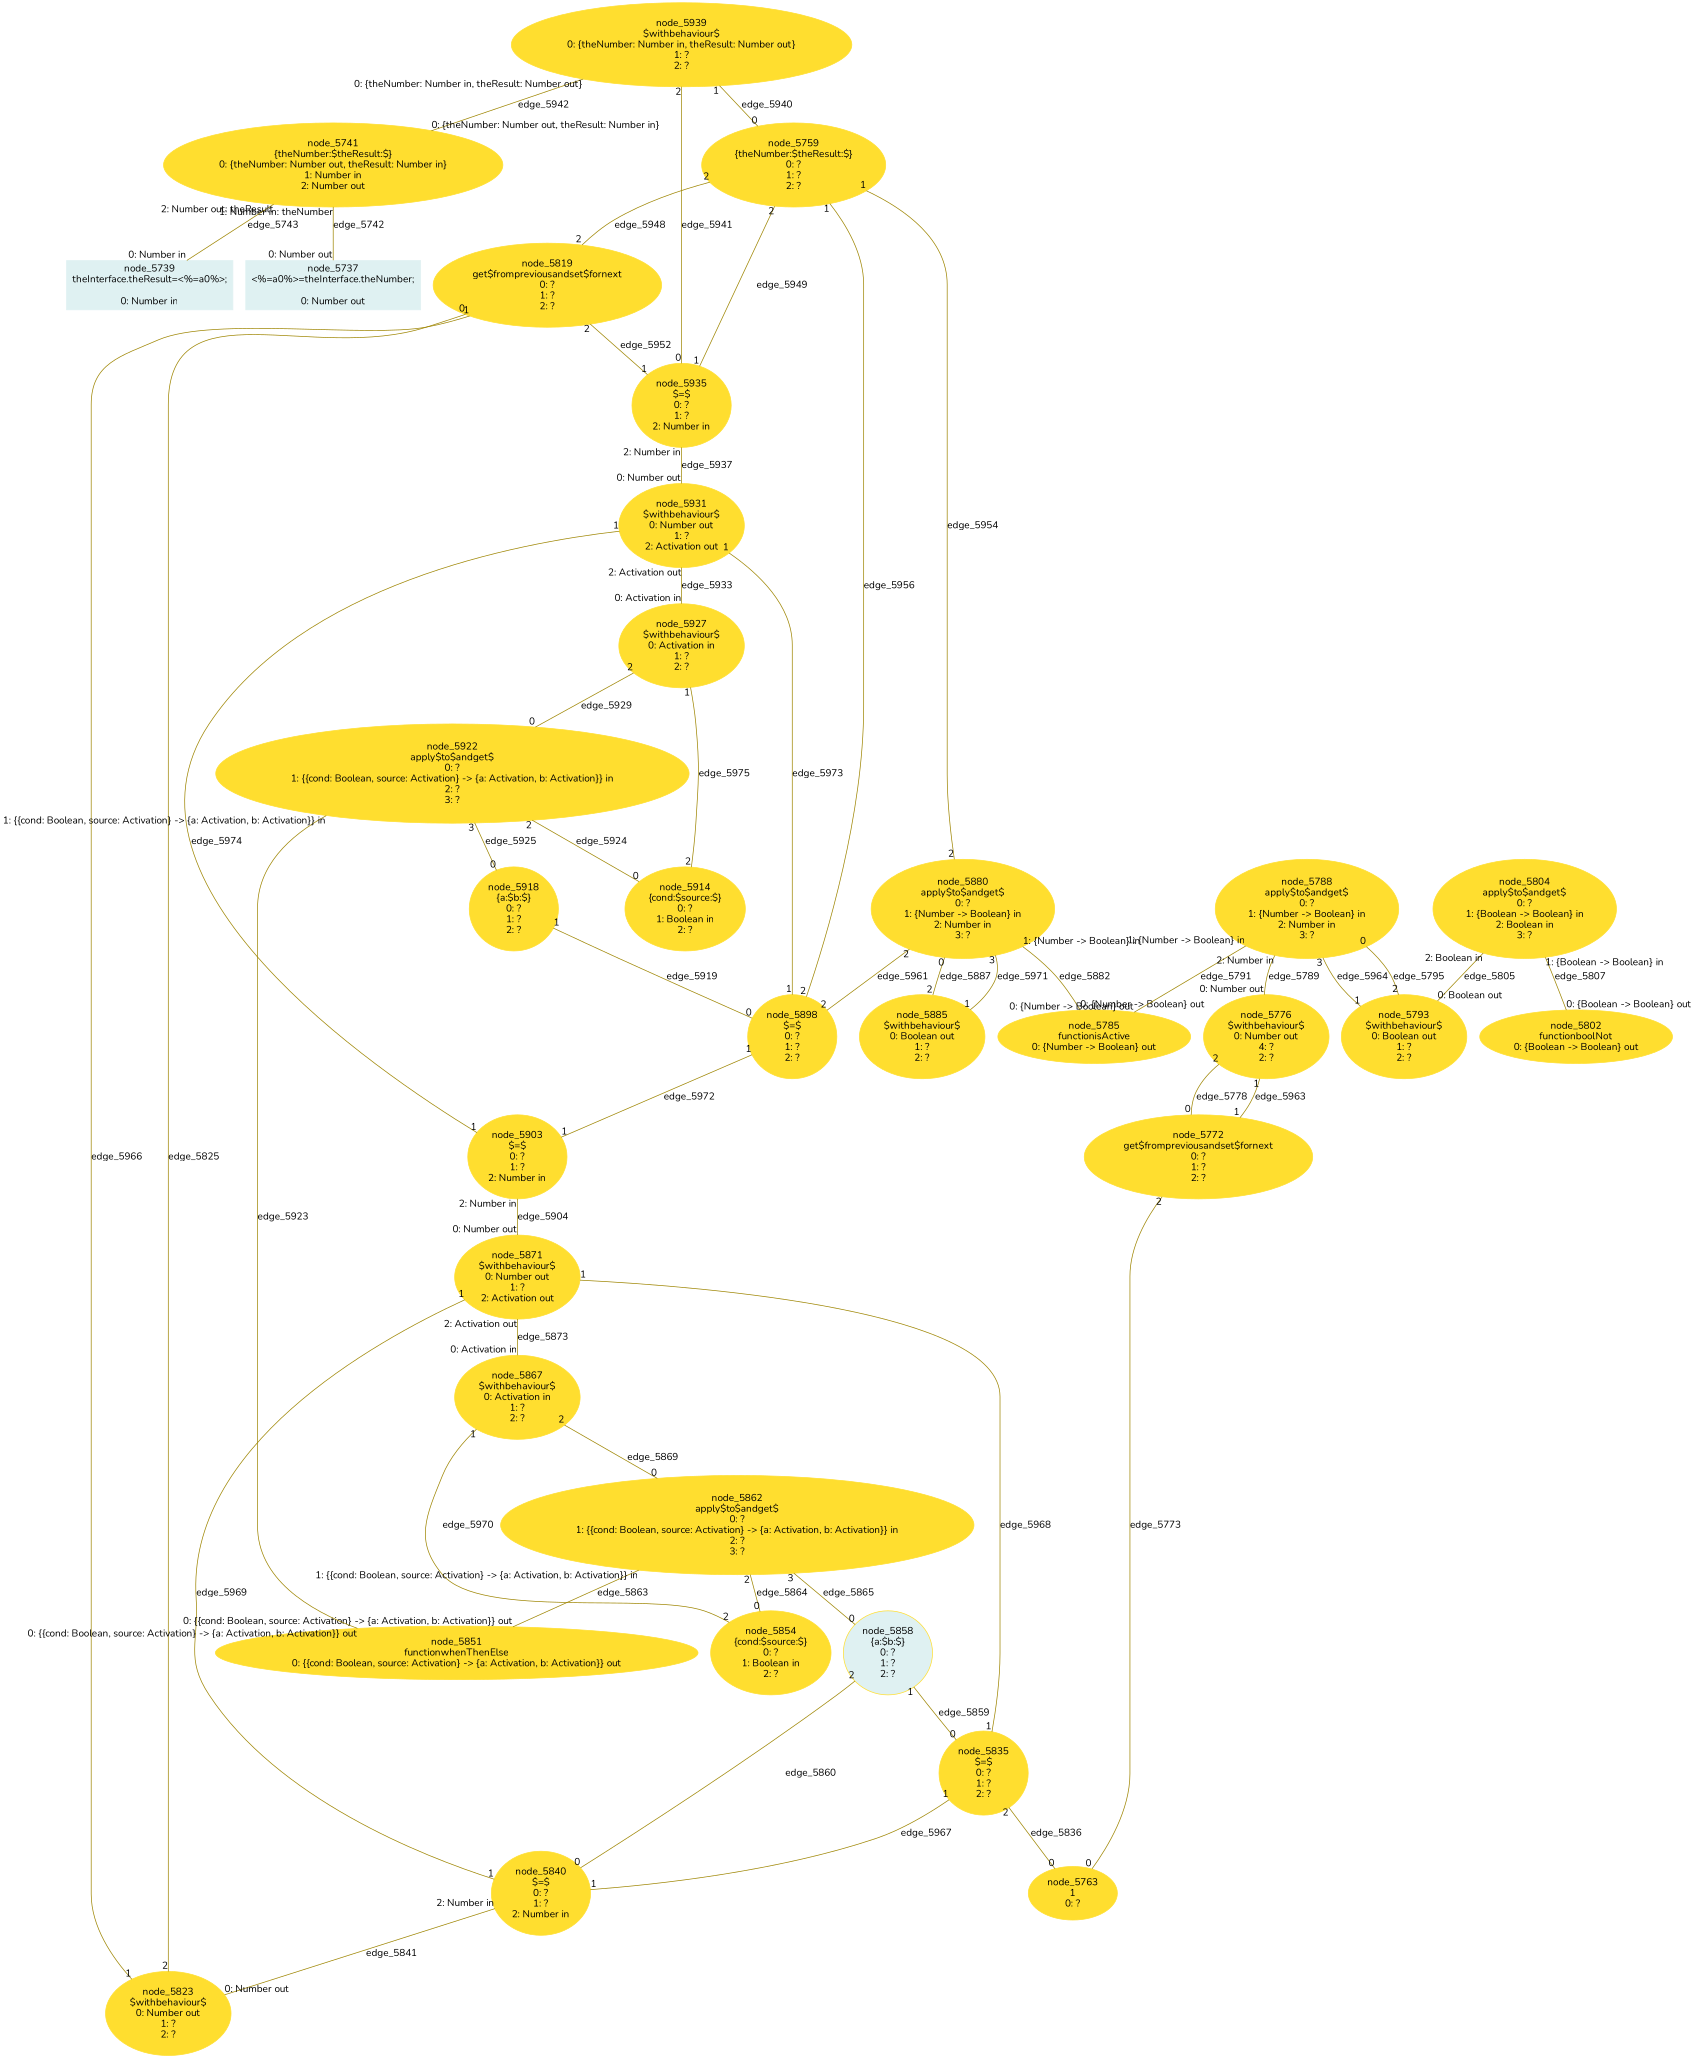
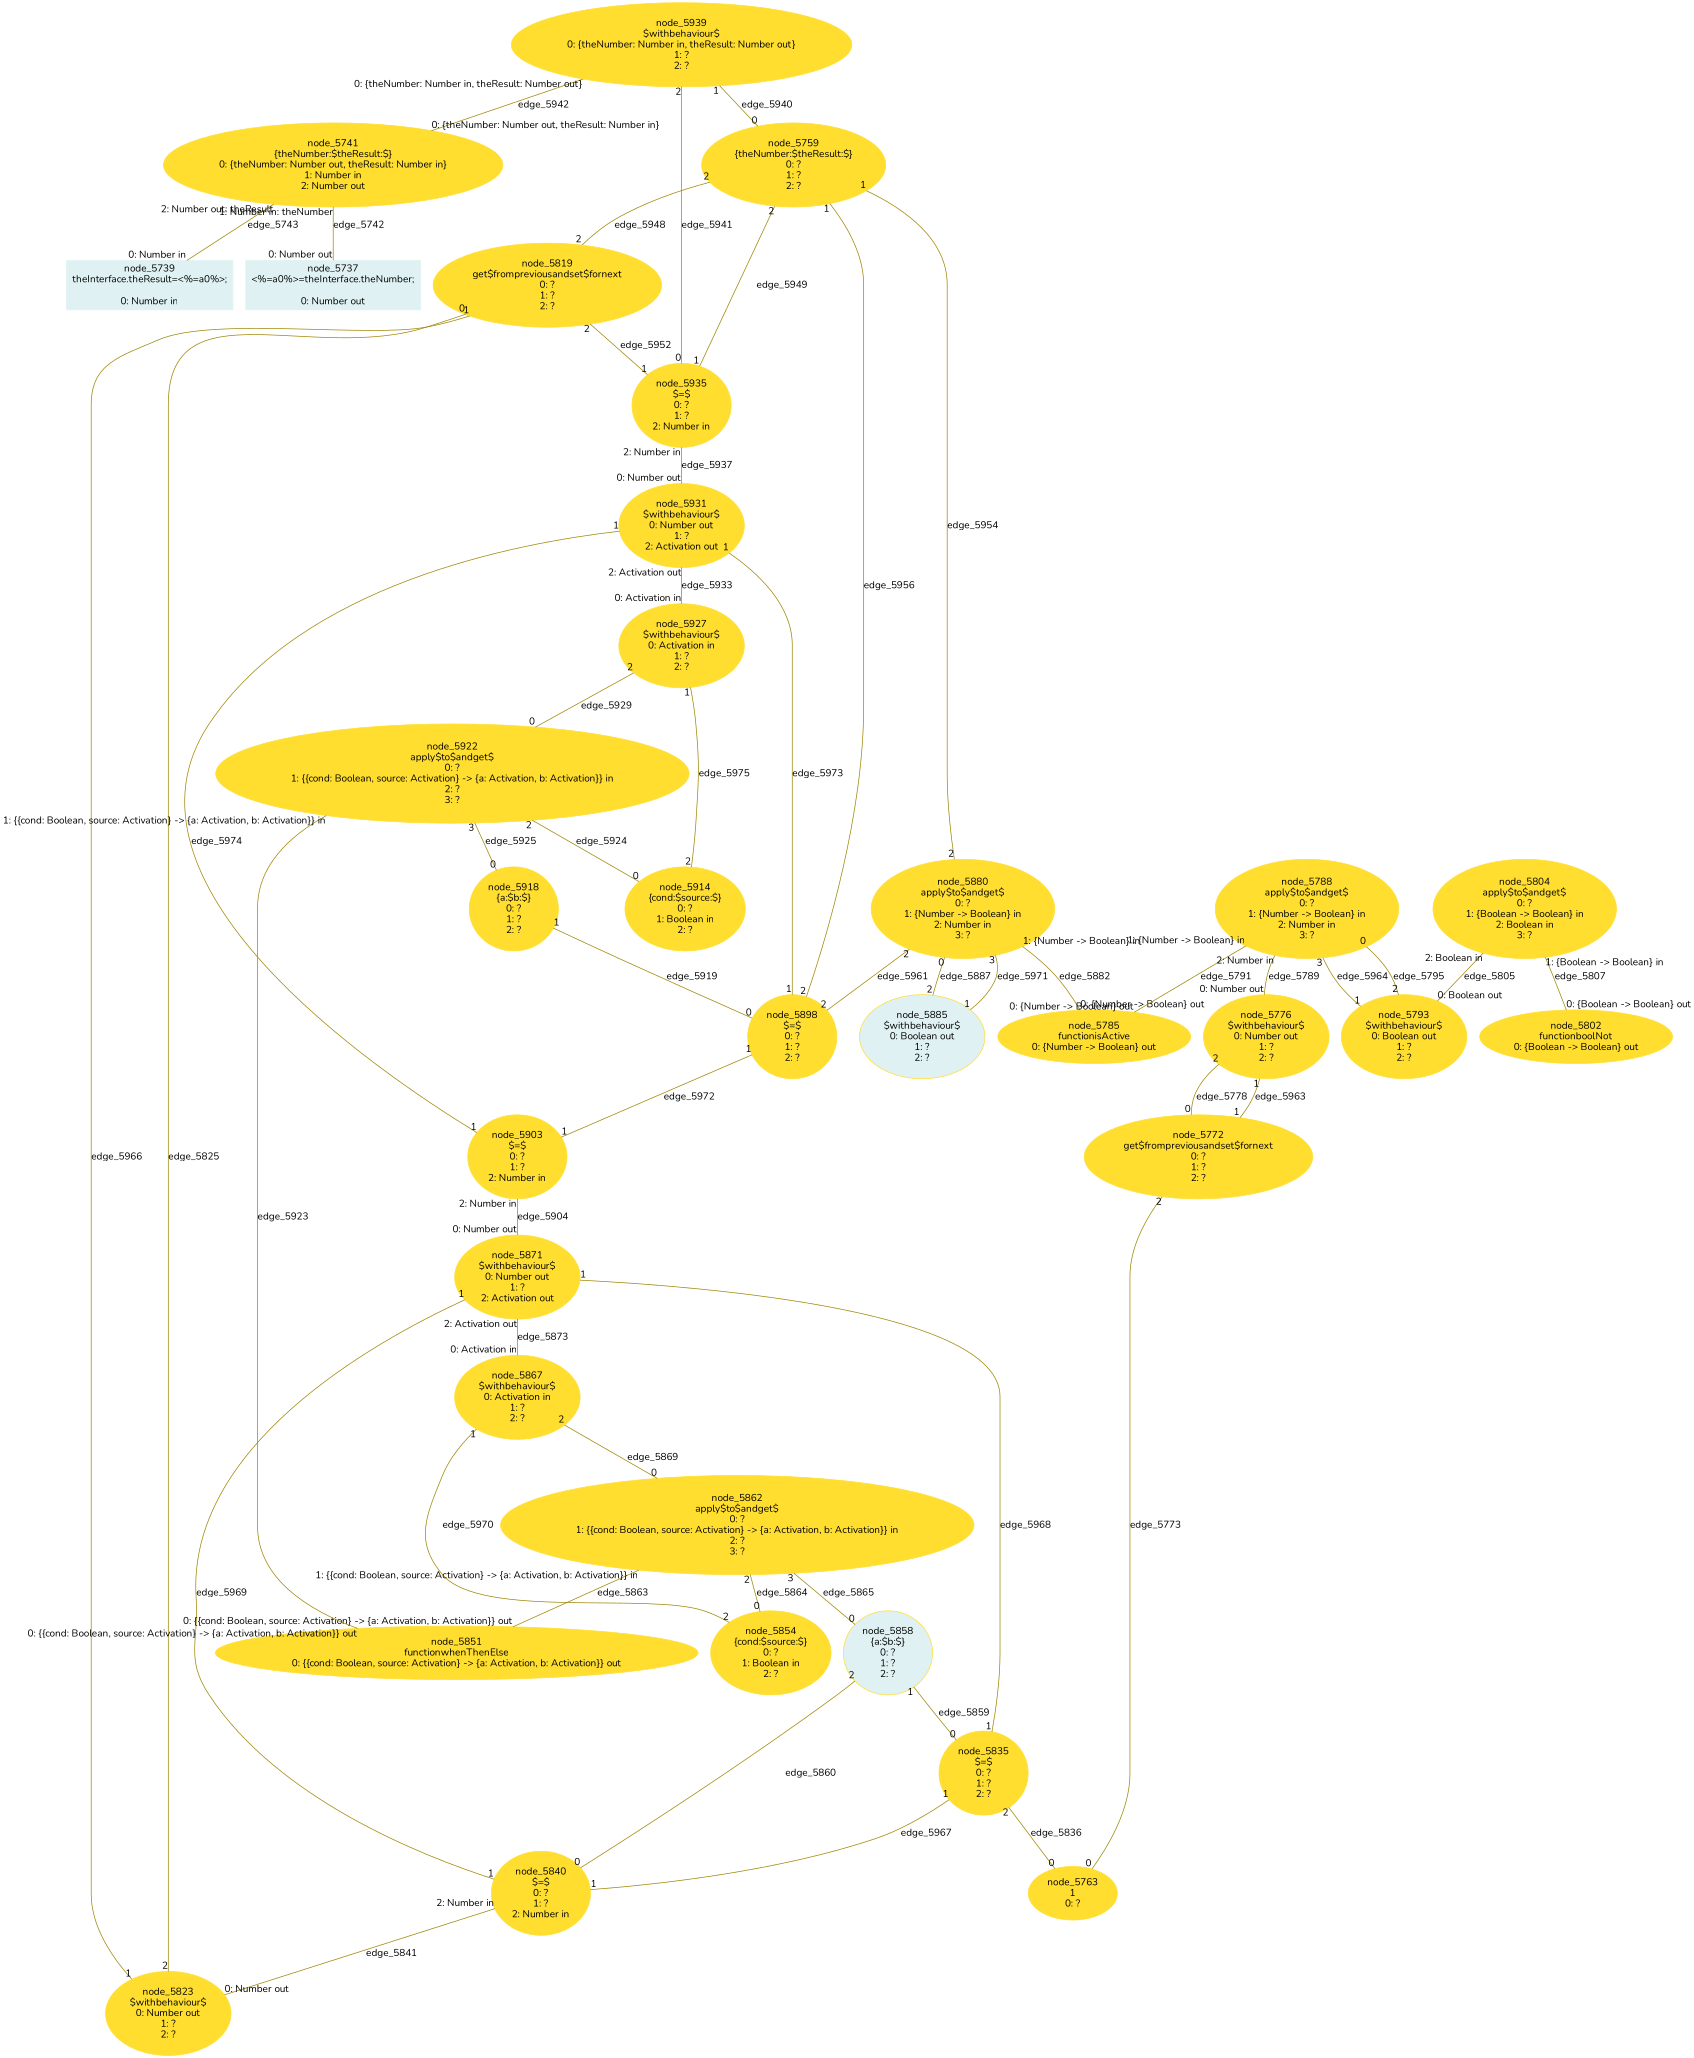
(922, 1037) -> (922, 1037)
(1266, 1037) -> (1266, 1037)
